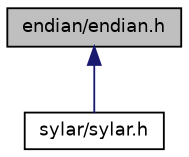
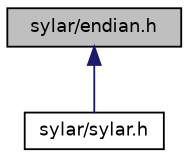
(94, 27) -> (94, 27)
